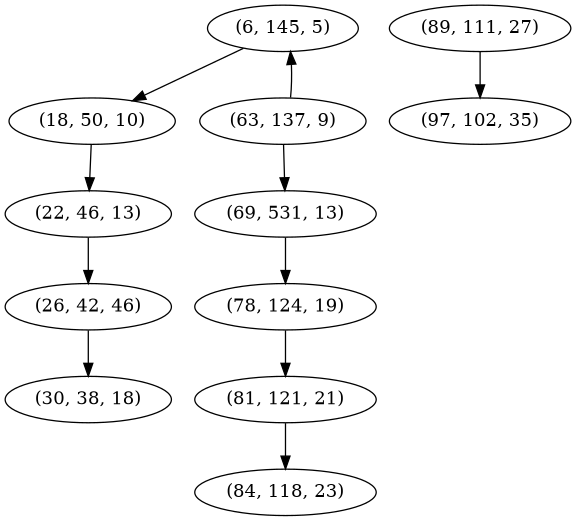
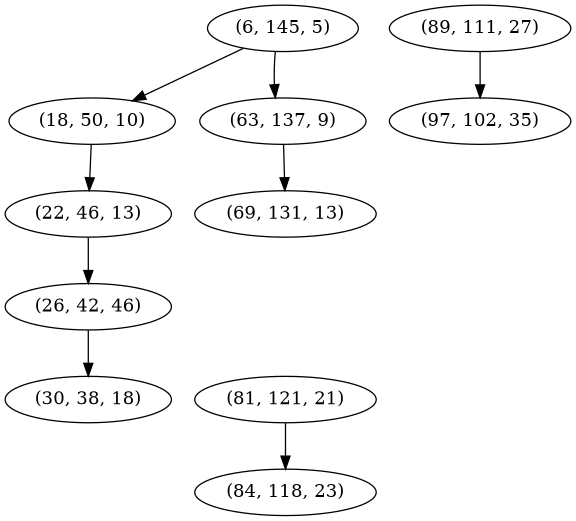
(292, 81) -> (274, 68)
(285, 214) -> (285, 214)
(285, 307) -> none
